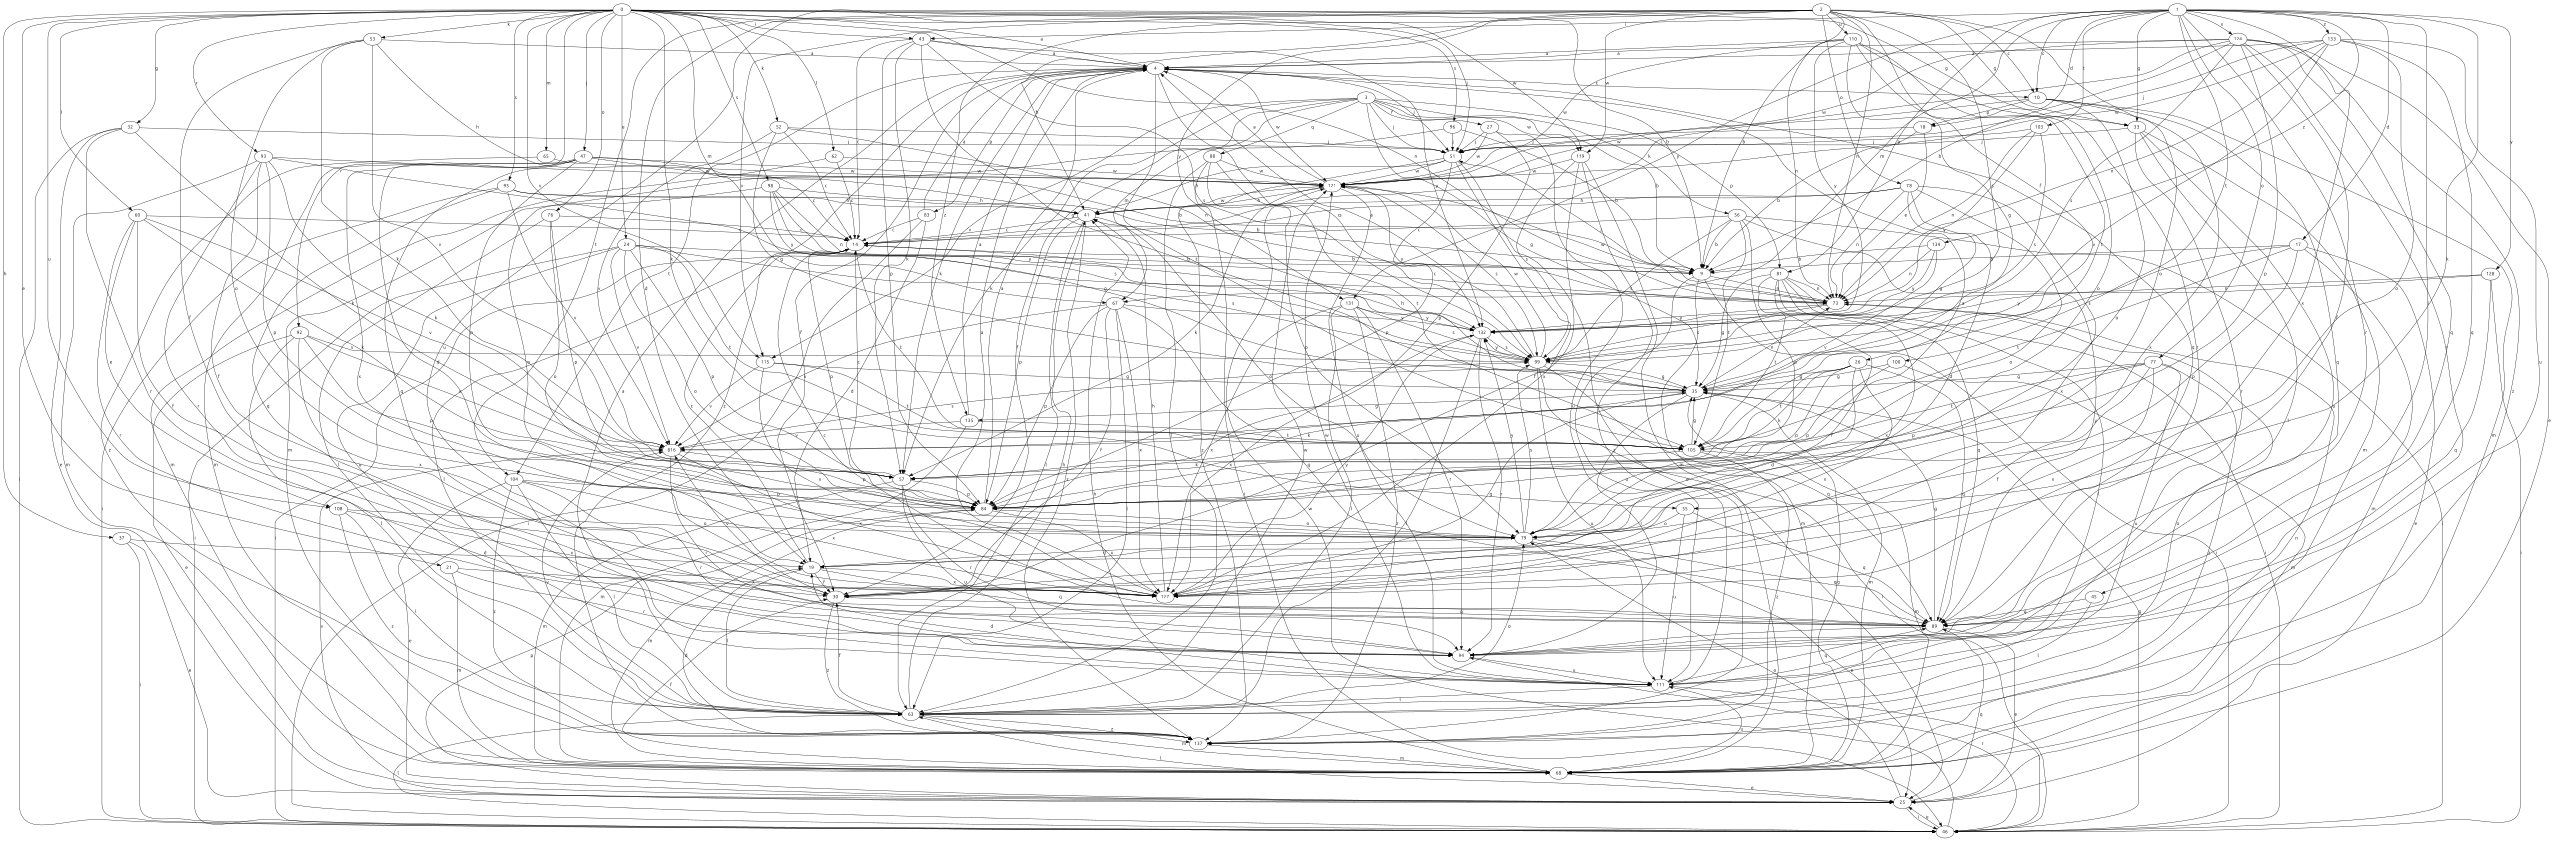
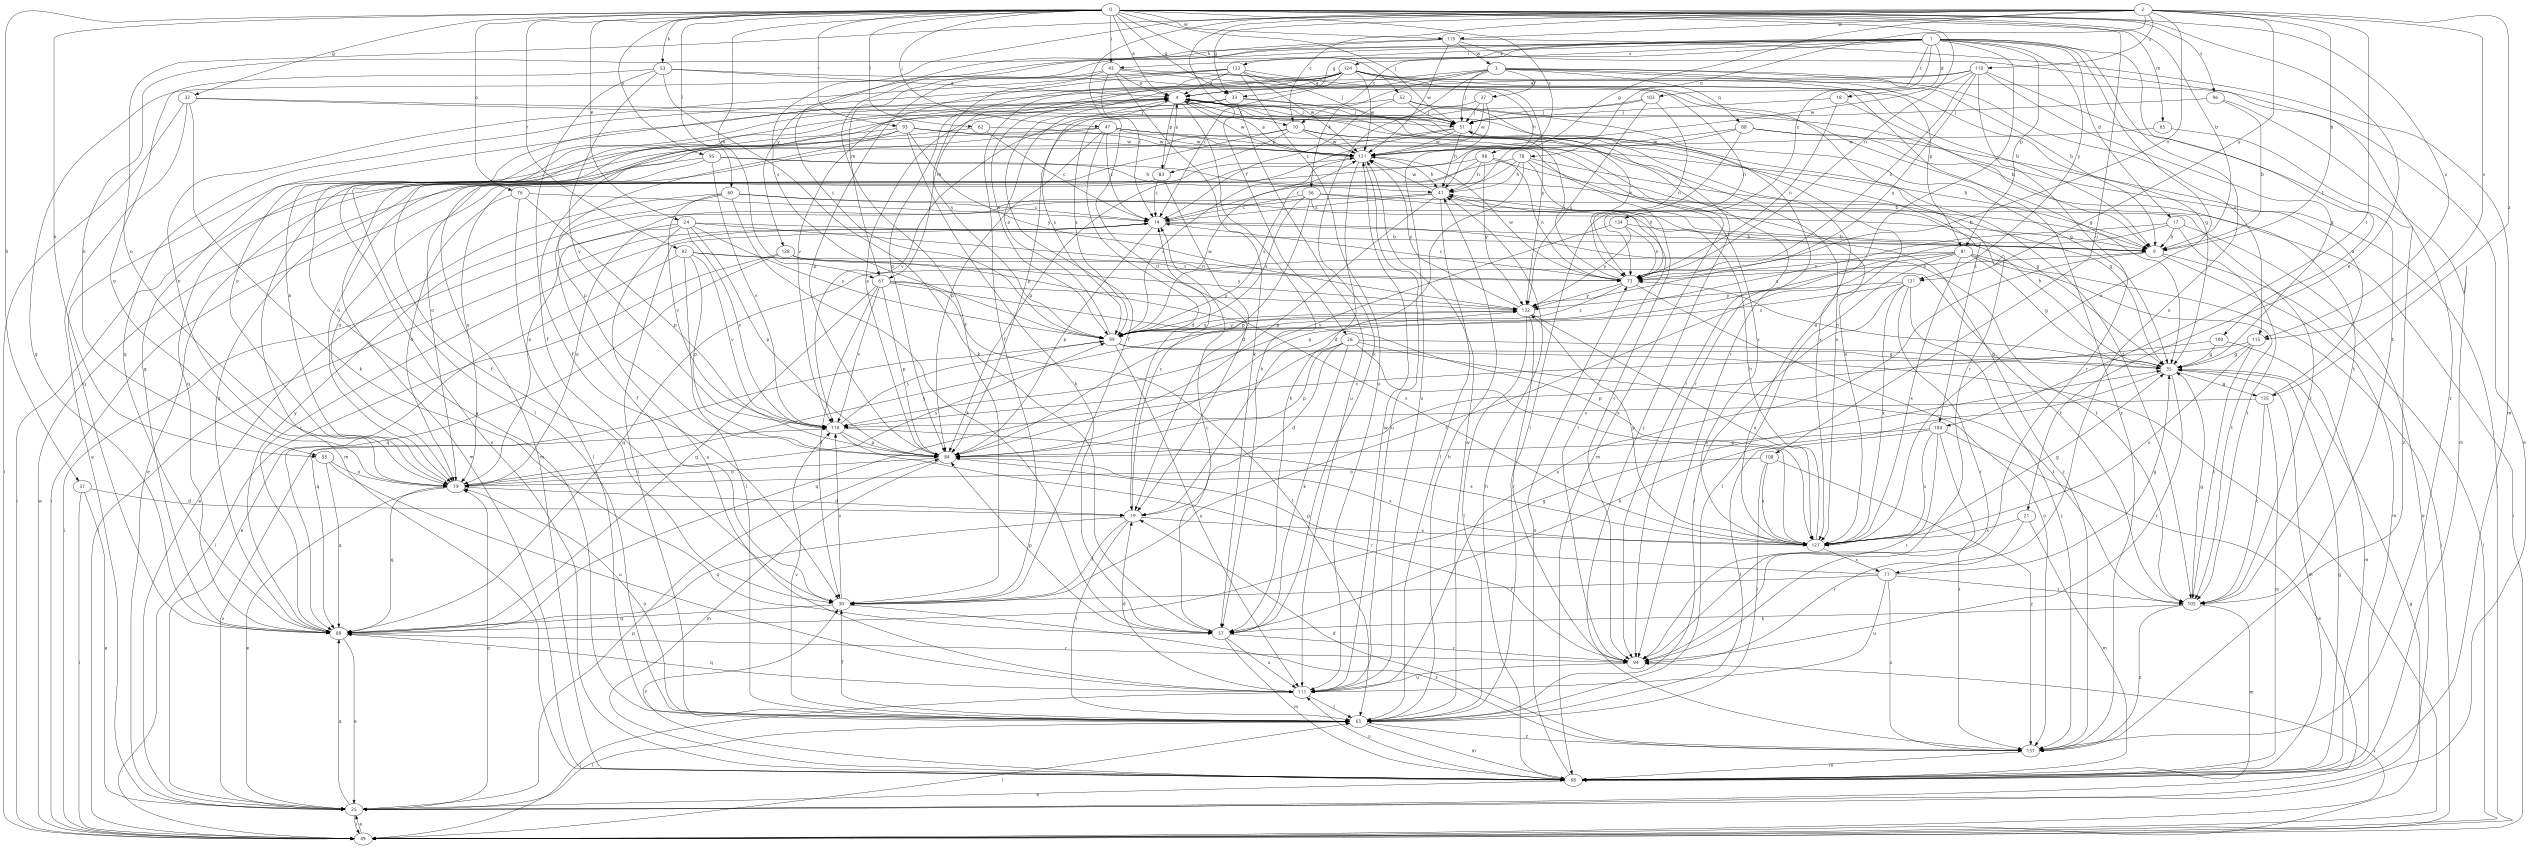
(1982, 112) -> (1232, 155)
(1037, 113) -> (1619, 98)
(1494, 120) -> (1473, 53)
(1906, 215) -> (1791, 193)
(1397, 258) -> (1413, 248)
(488, 295) -> none
(1200, 348) -> none
(885, 356) -> (1040, 259)
(141, 414) -> (241, 440)
(672, 450) -> (835, 428)
(2365, 450) -> (492, 443)
(1702, 570) -> (1850, 559)
(2094, 597) -> none
(2162, 699) -> none
(1945, 832) -> (363, 839)
